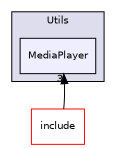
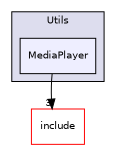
(64, 96) -> (51, 88)
